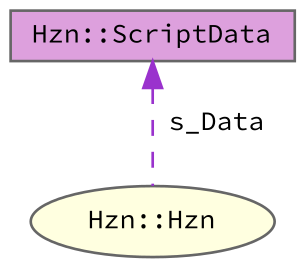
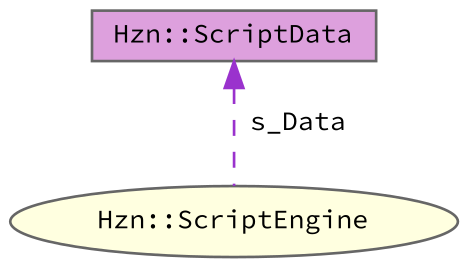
(153, 222) -> (234, 222)
